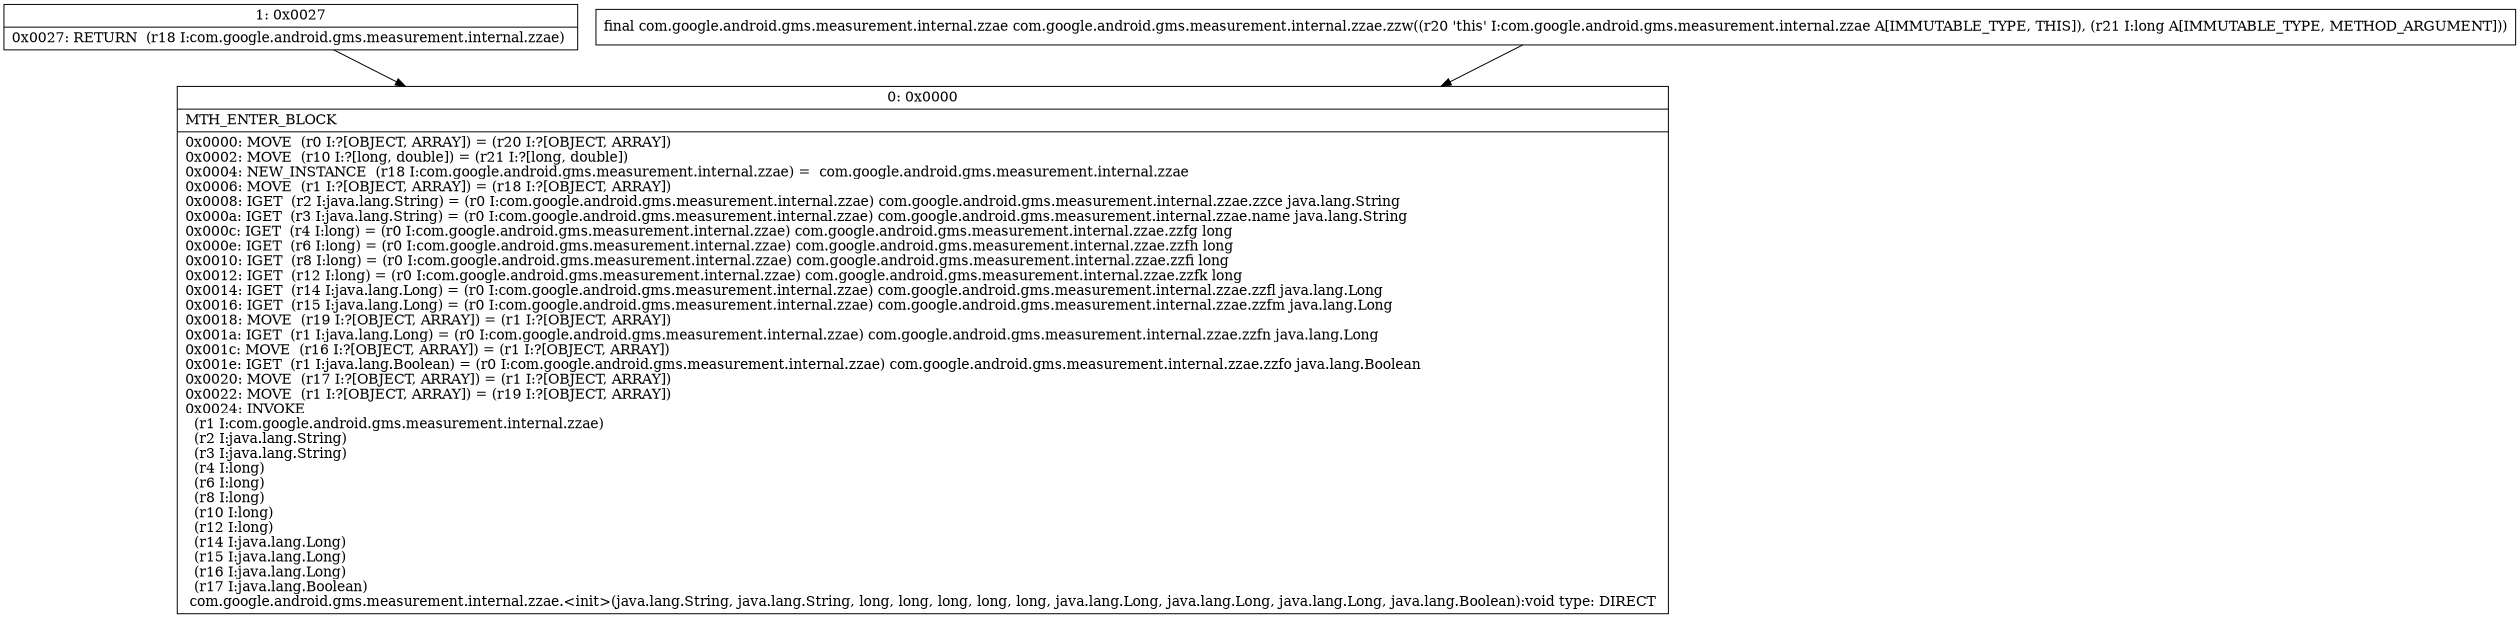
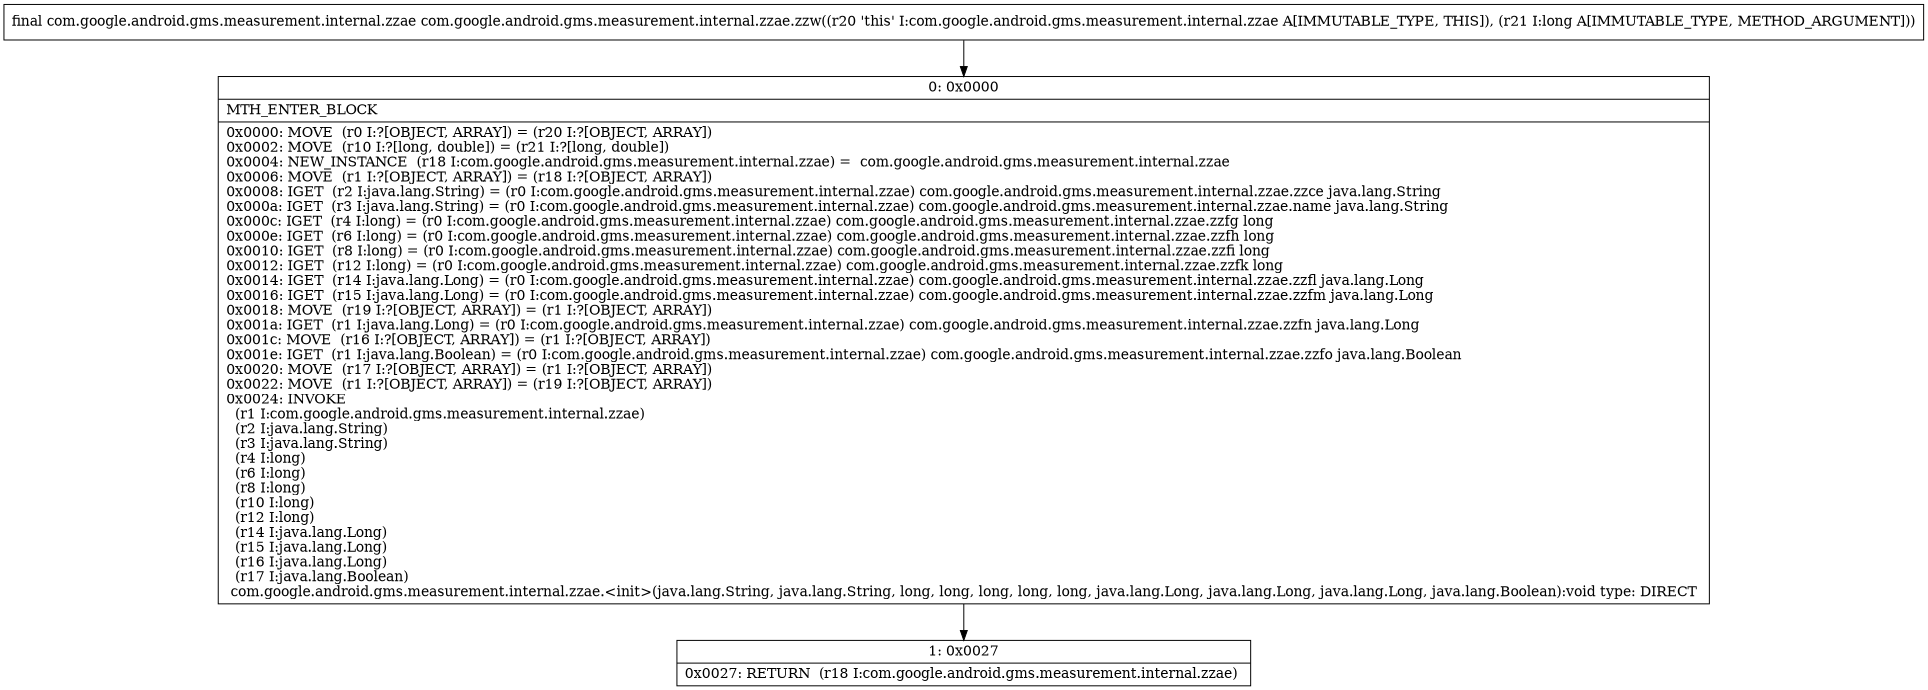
(365, 66) -> (964, 617)
